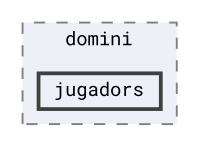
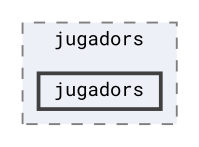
(100, 40) -> (100, 40)
